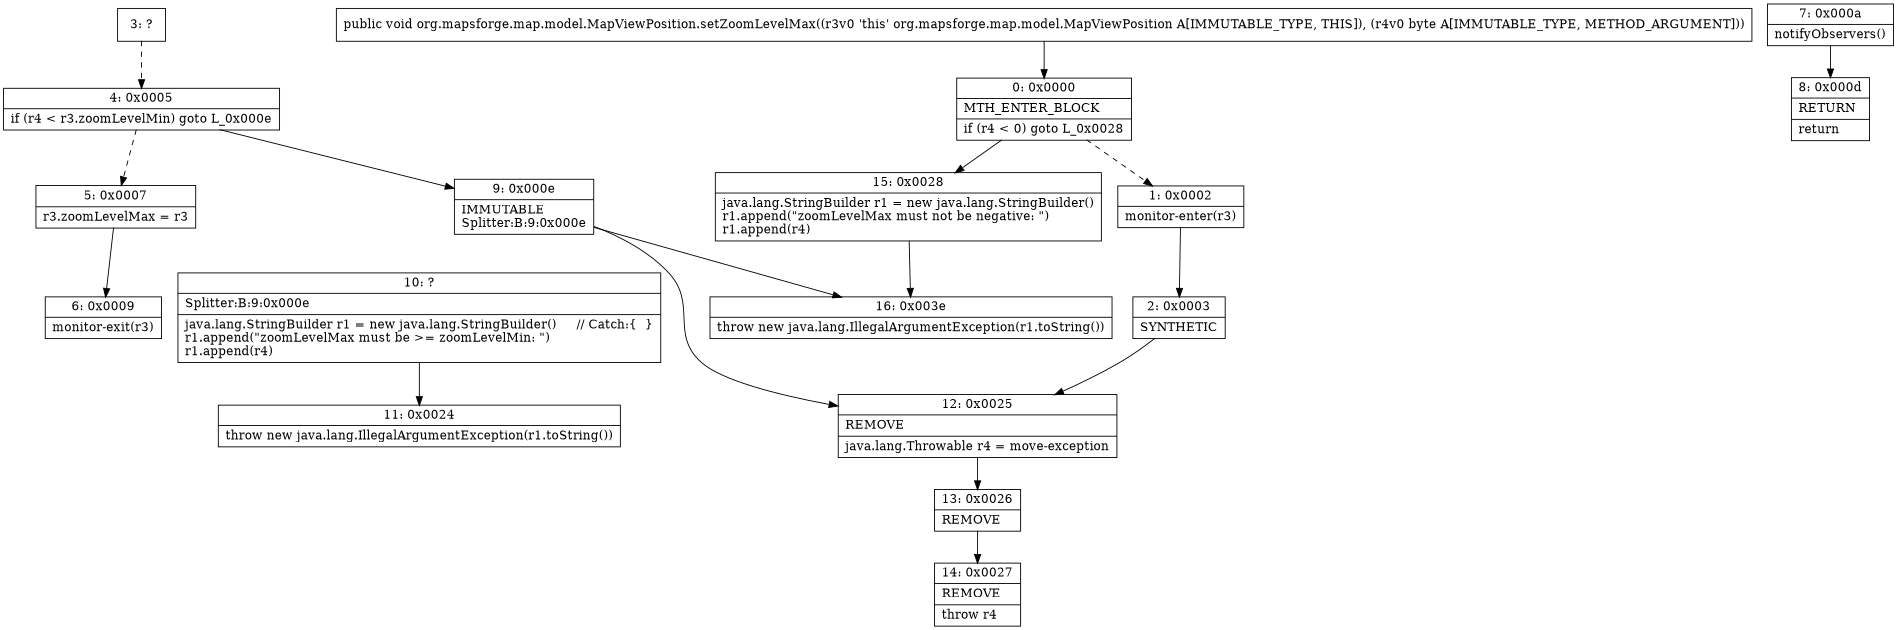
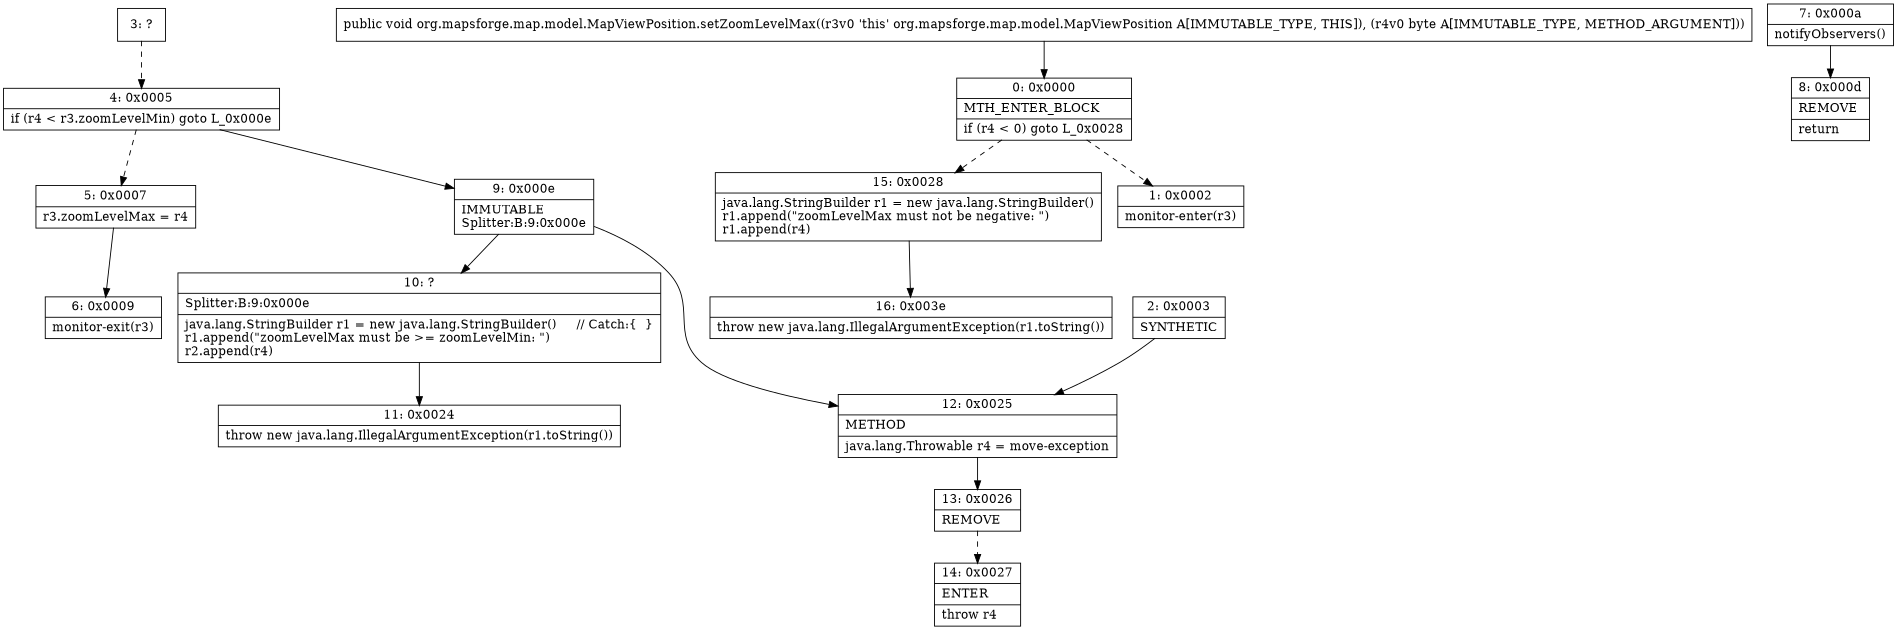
(1827, 108) -> (1828, 108)
(982, 154) -> (982, 154)
(116, 217) -> (116, 217)
(1180, 258) -> none
(713, 261) -> (483, 250)
(229, 351) -> (229, 351)
(875, 425) -> (876, 425)
(978, 542) -> (978, 542)
(971, 594) -> (965, 594)
